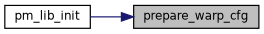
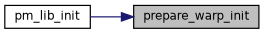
(196, 17) -> (196, 17)
